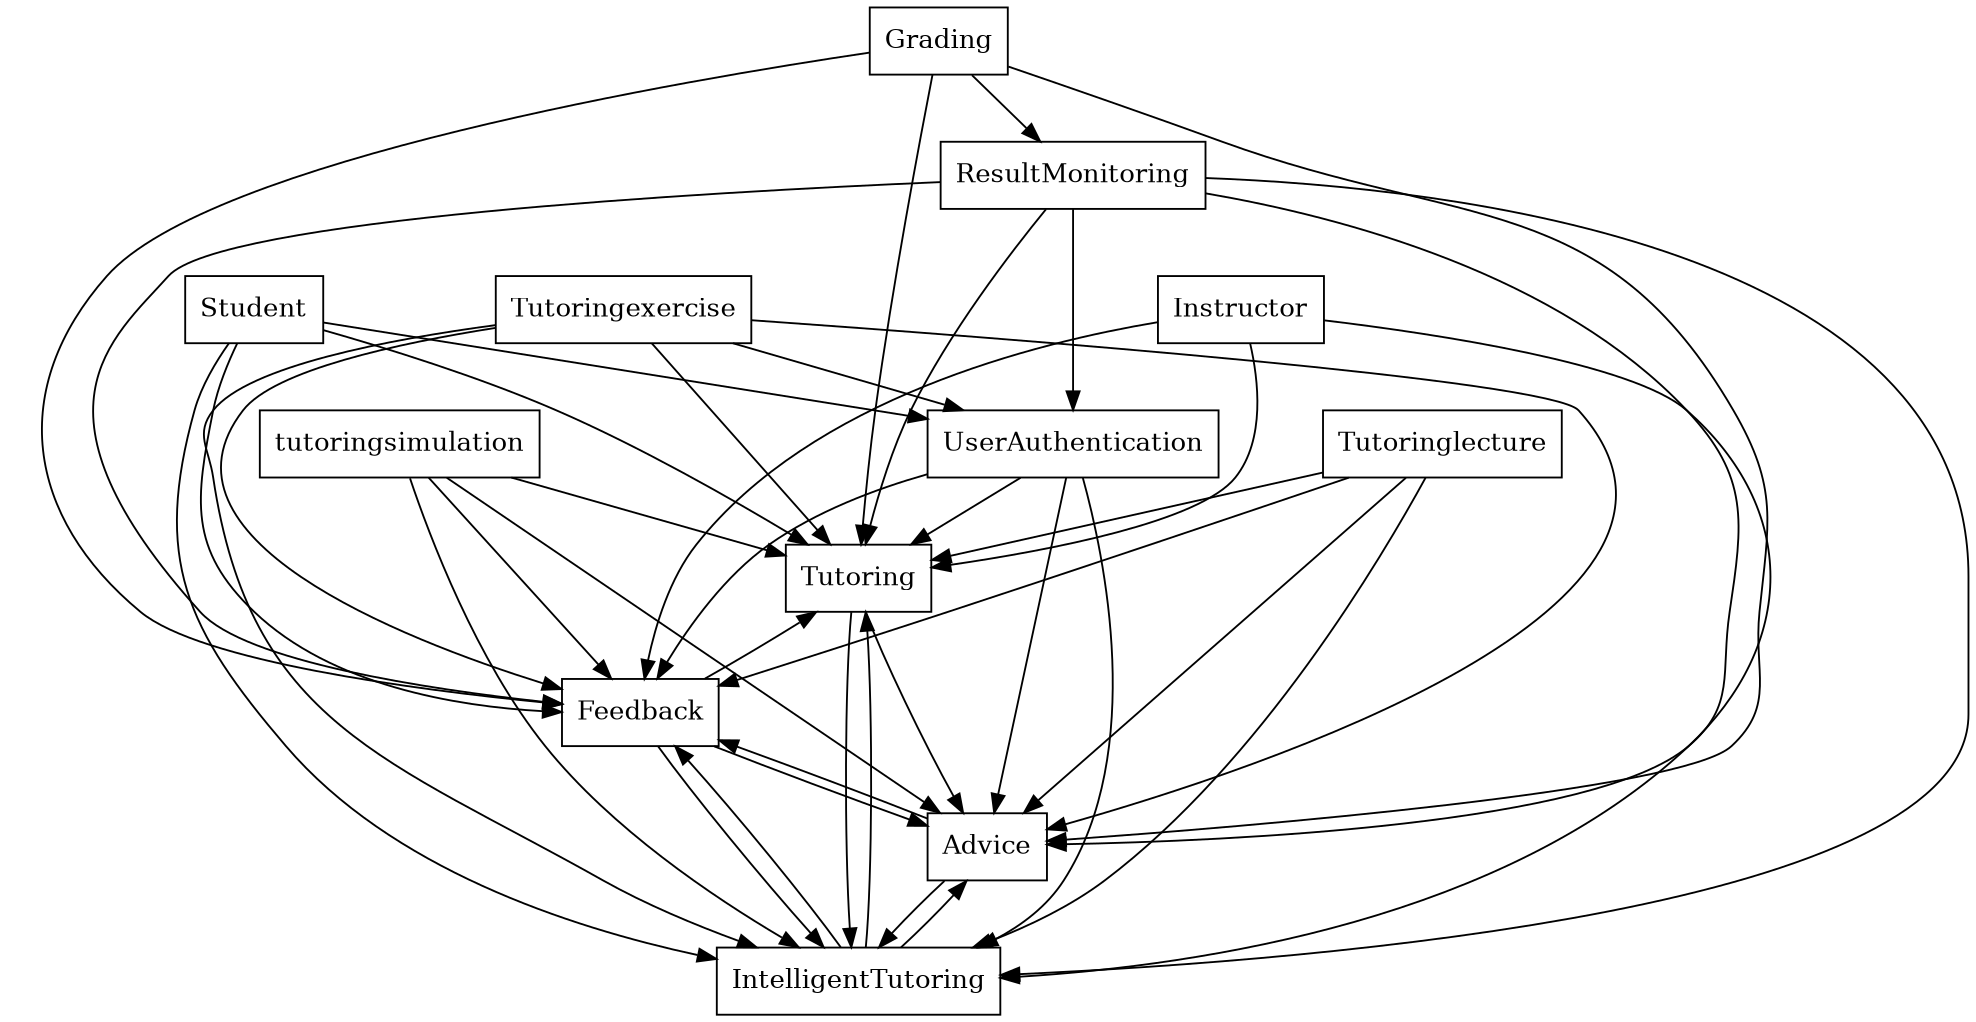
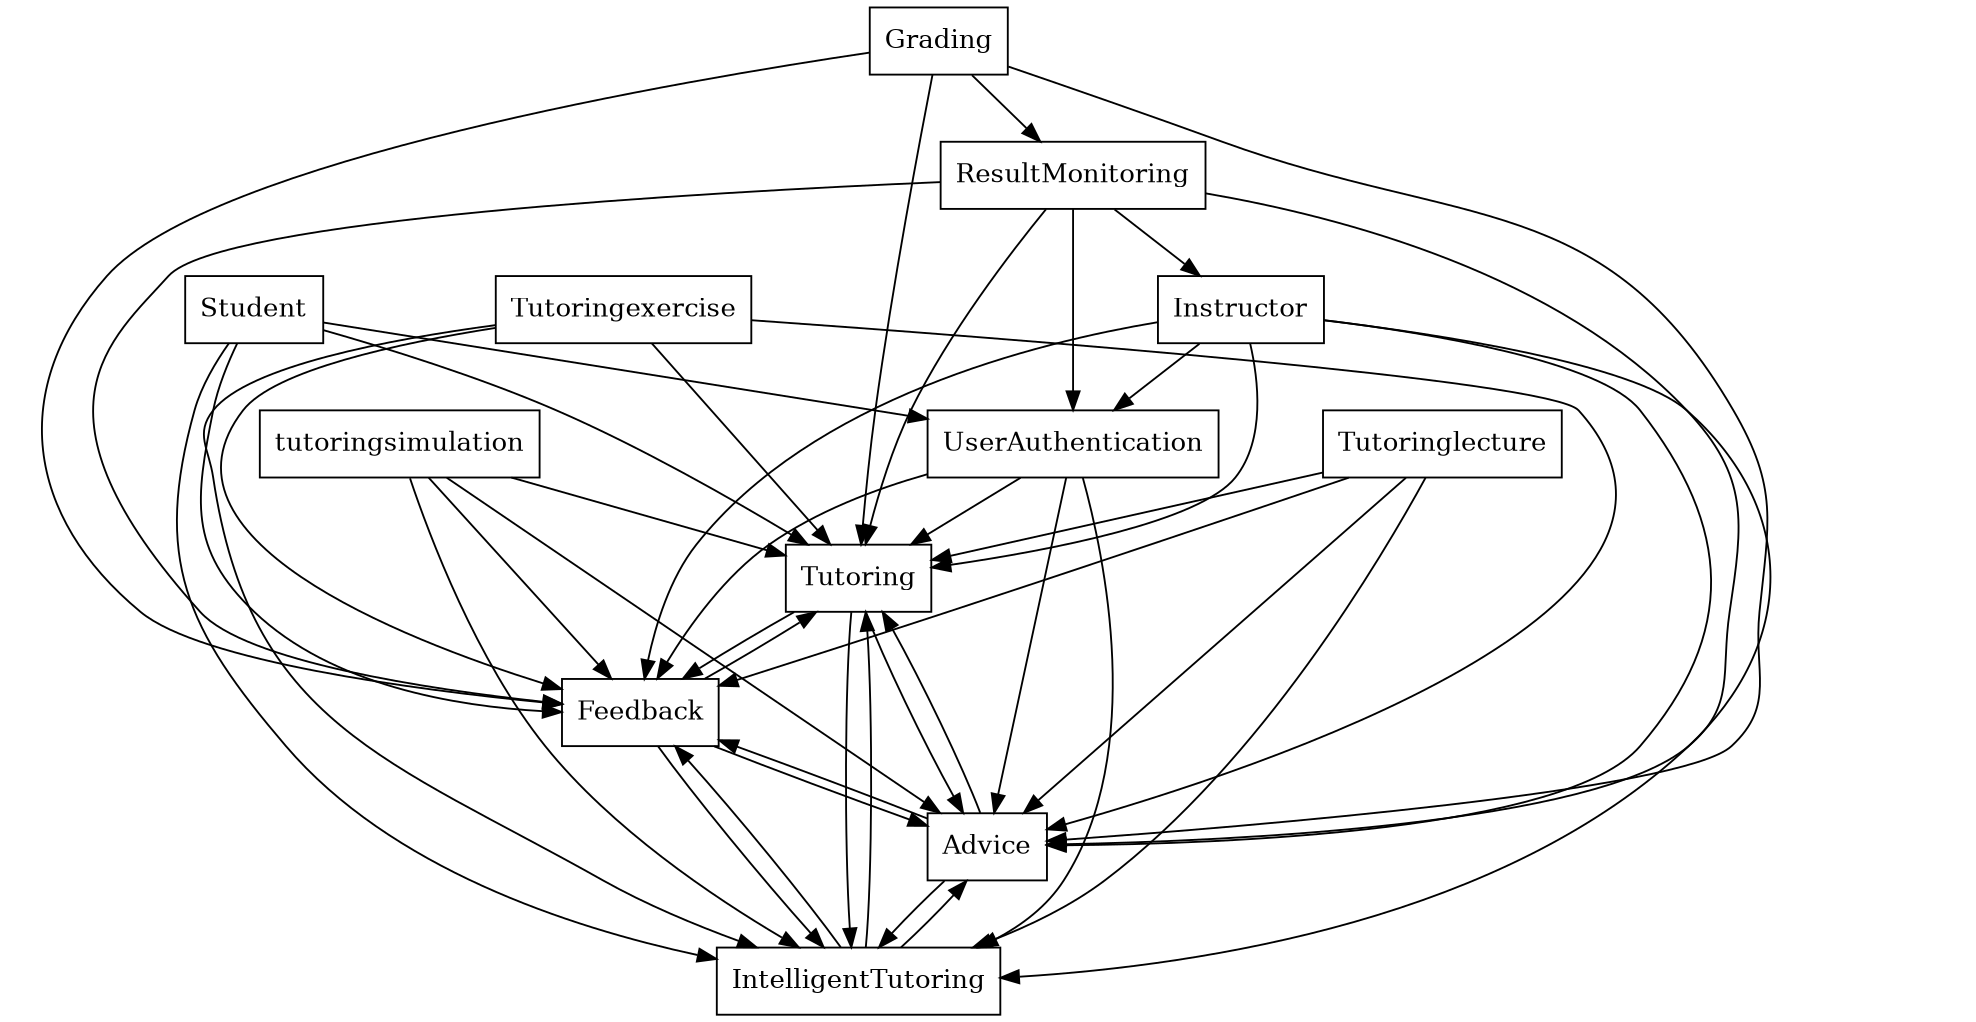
(839, 374) -> (1164, 371)
none -> (747, 640)
(1968, 687) -> (1150, 237)
none -> (1674, 700)
none -> (939, 719)
